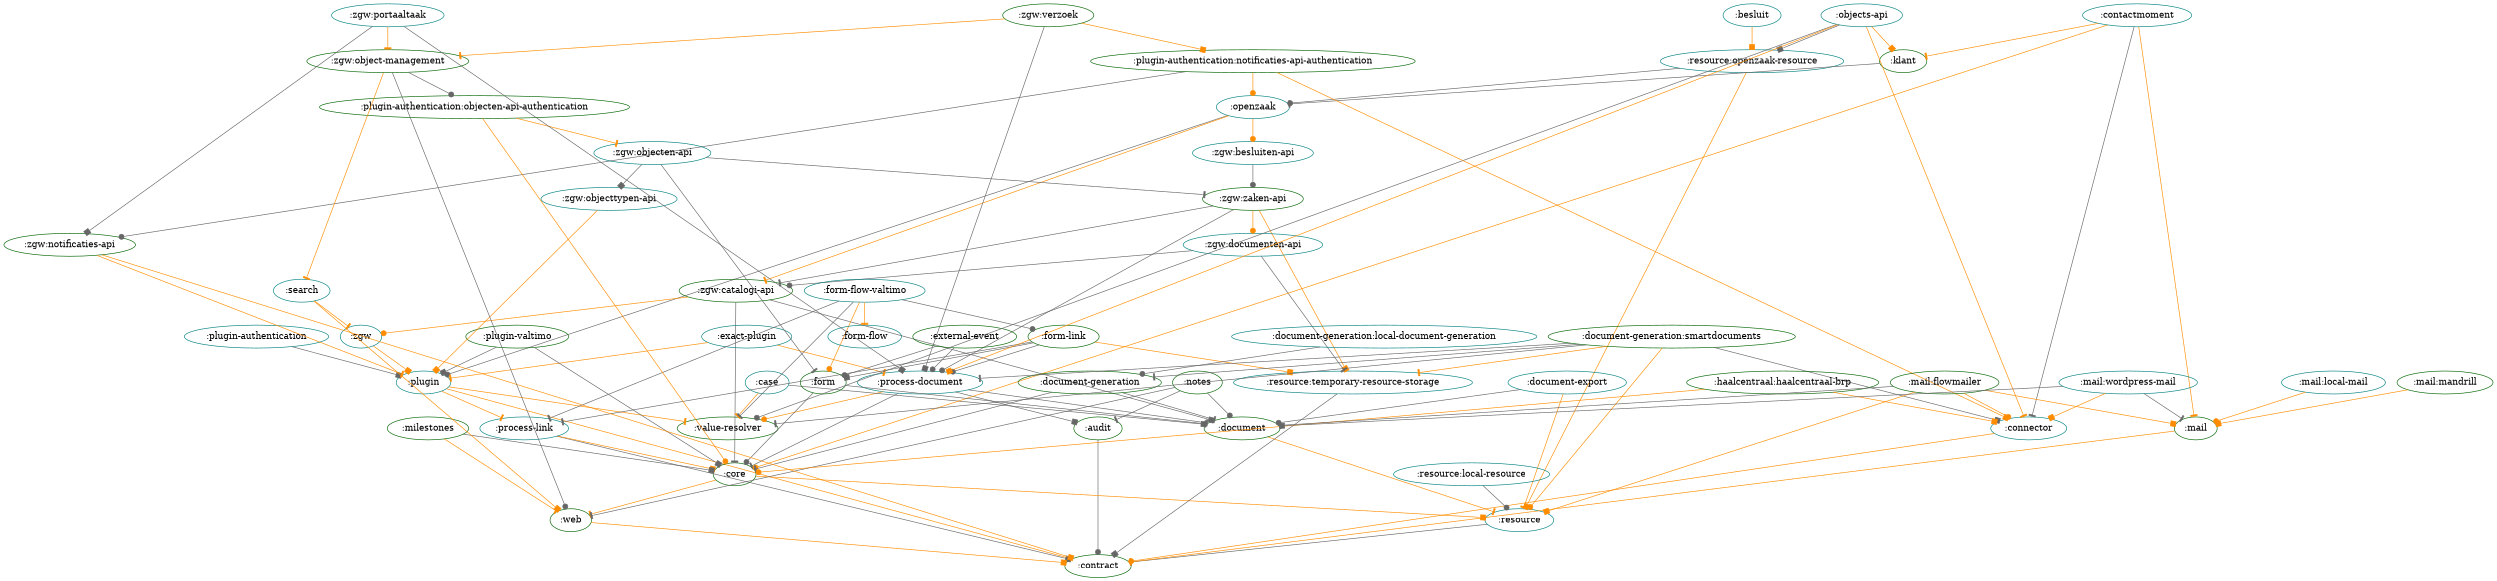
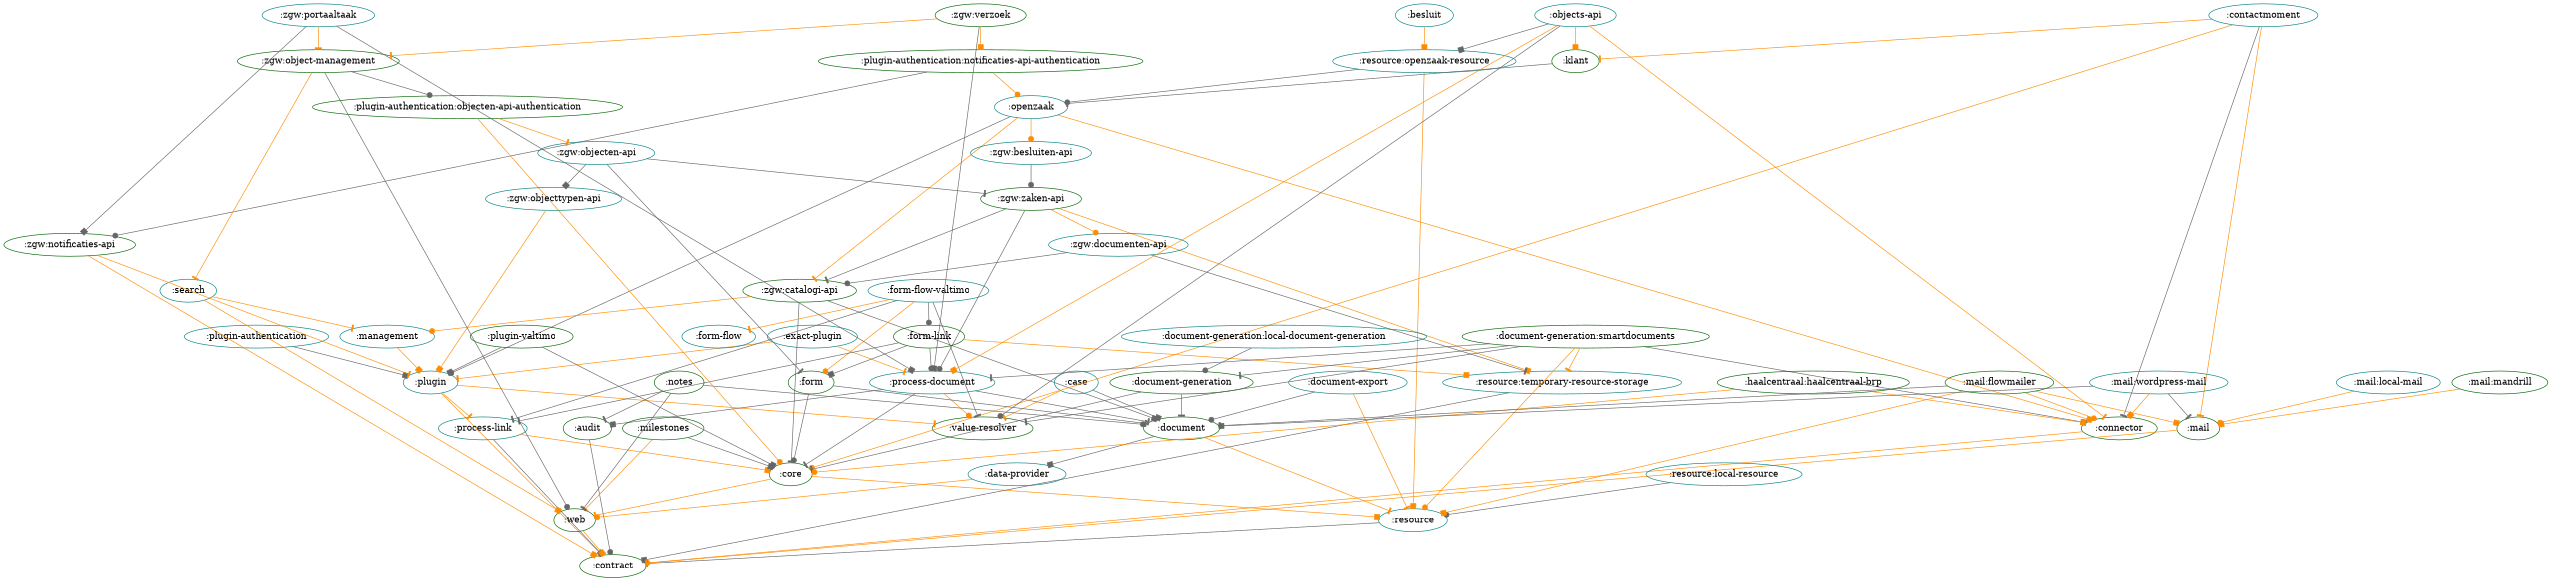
(1640, 244) -> (1572, 267)
(361, 337) -> (387, 337)
(965, 337) -> none
(2029, 428) -> (2119, 428)
none -> (1017, 474)
